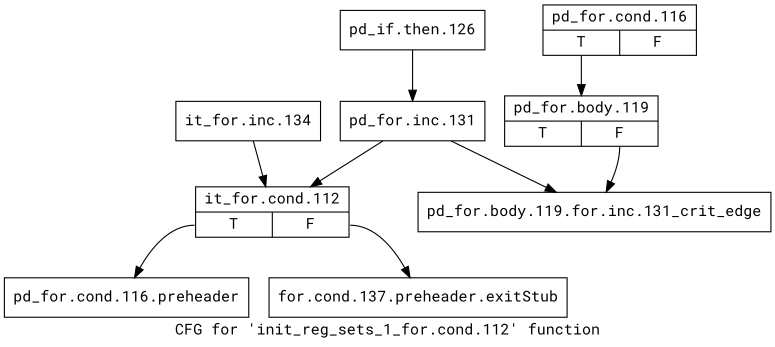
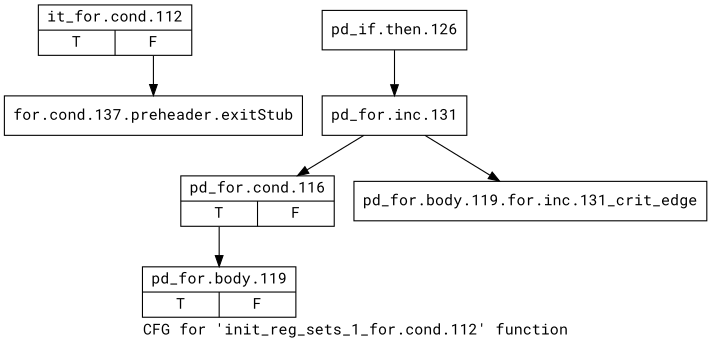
(248, 121) -> none
(351, 161) -> (335, 153)
(617, 165) -> none
(127, 298) -> none
